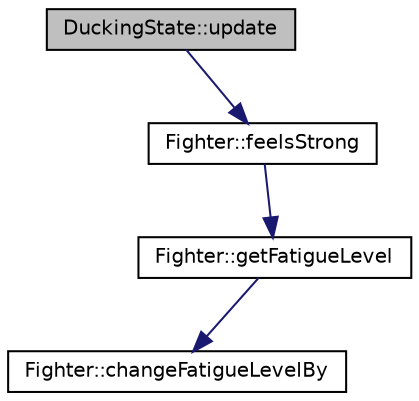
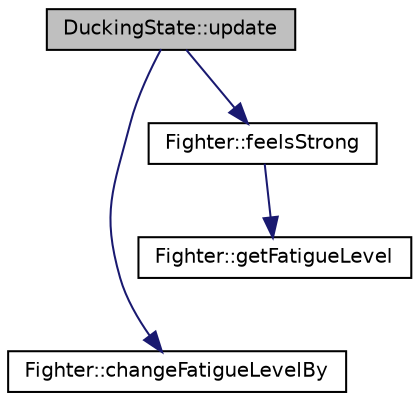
(233, 307) -> (113, 192)
